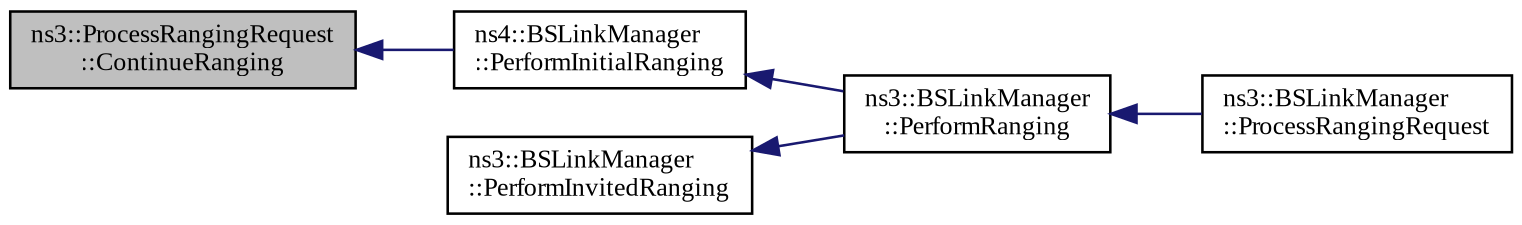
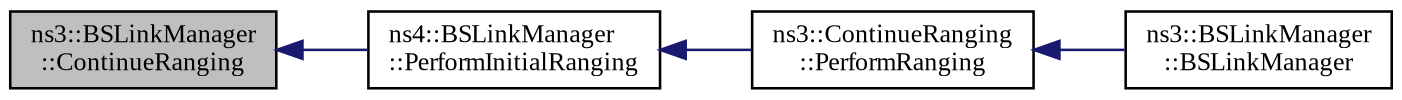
(183, 50) -> (143, 50)
(977, 114) -> (893, 50)
(1357, 114) -> (1259, 50)
(600, 175) -> none
